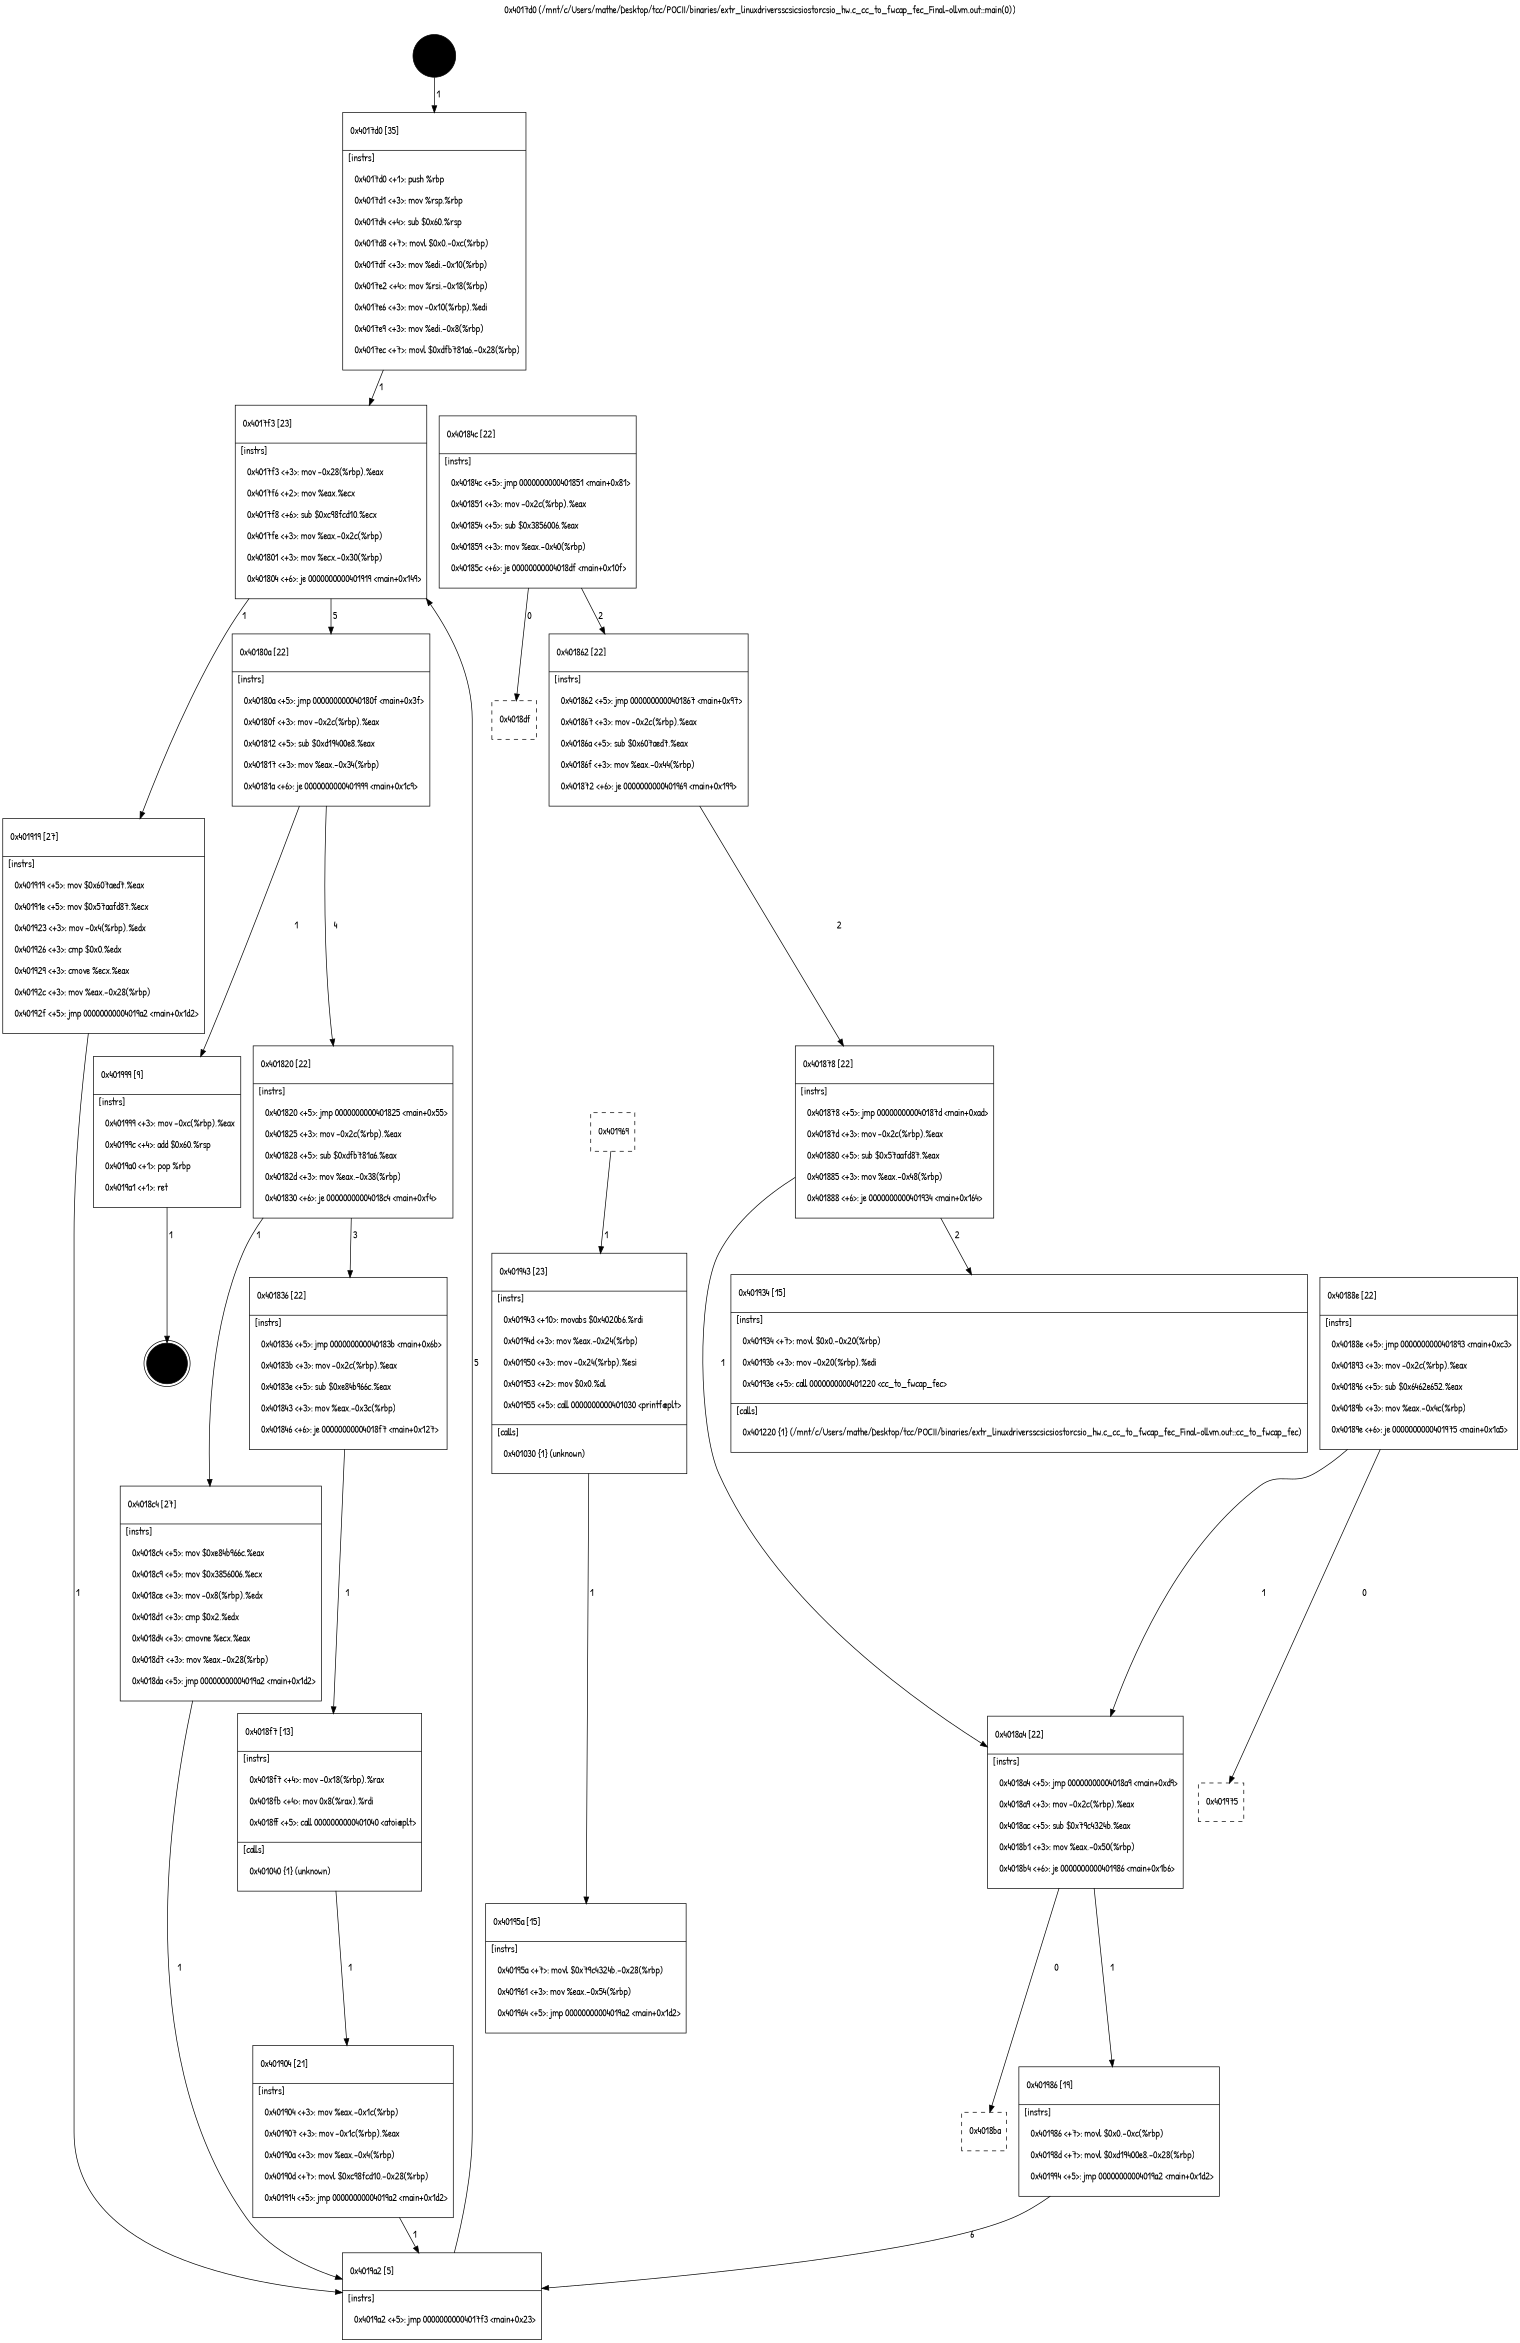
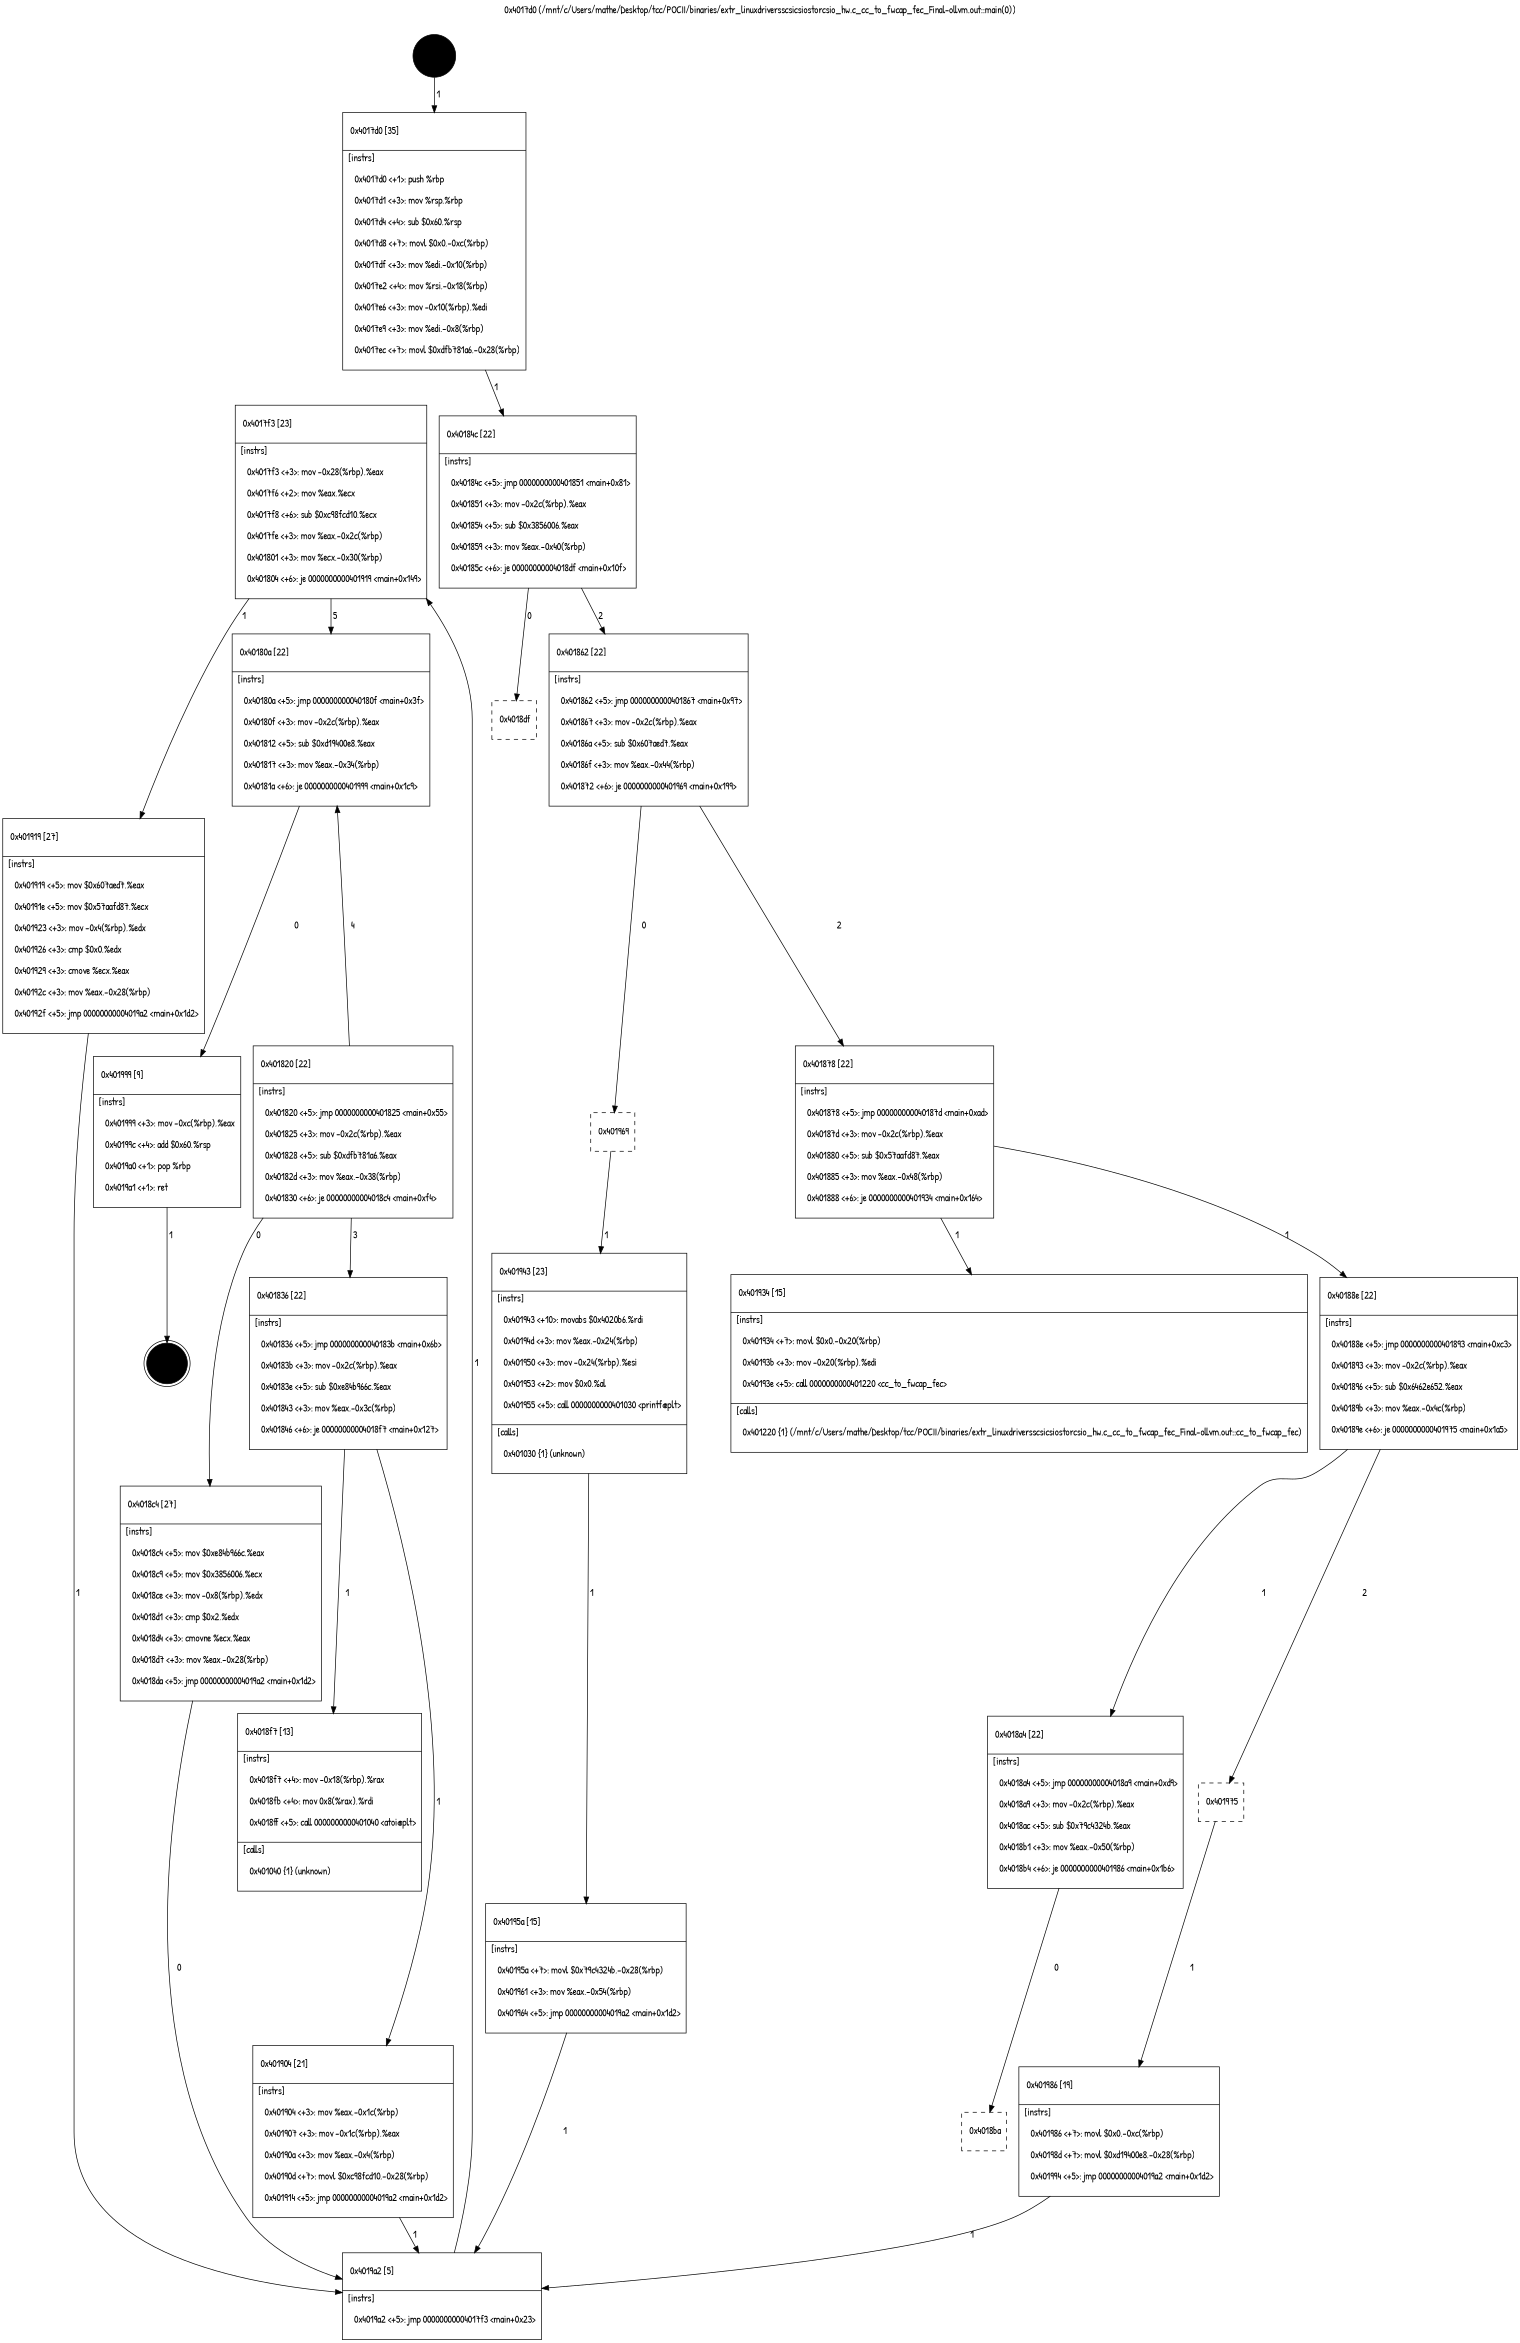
(378, 384) -> (493, 390)
(325, 923) -> (344, 929)
(296, 926) -> (296, 926)
none -> (628, 956)
(258, 1236) -> (258, 1236)
(956, 1236) -> (956, 1236)
(476, 1363) -> (476, 1363)
(730, 1495) -> (1175, 1191)
(1364, 1594) -> (1364, 1594)
(341, 1965) -> (432, 1744)
(178, 1968) -> (178, 1968)
(1103, 1974) -> (1178, 1941)
none -> (527, 2142)
(971, 2235) -> (971, 2235)
